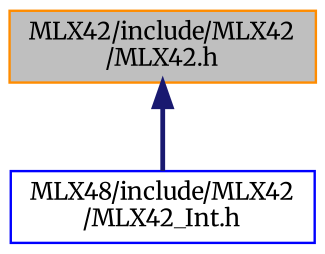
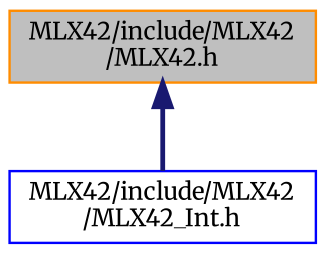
(163, 207) -> (163, 207)
